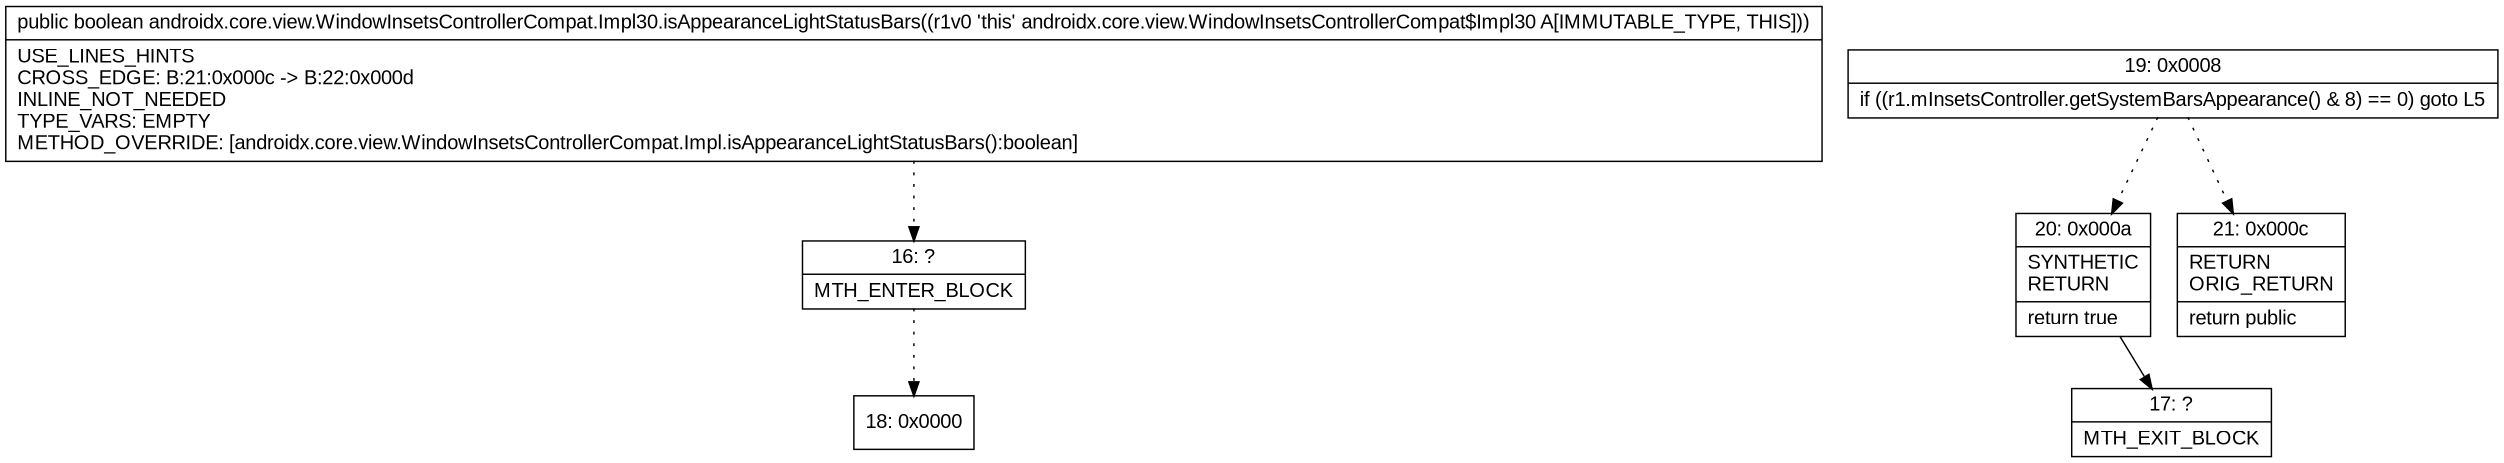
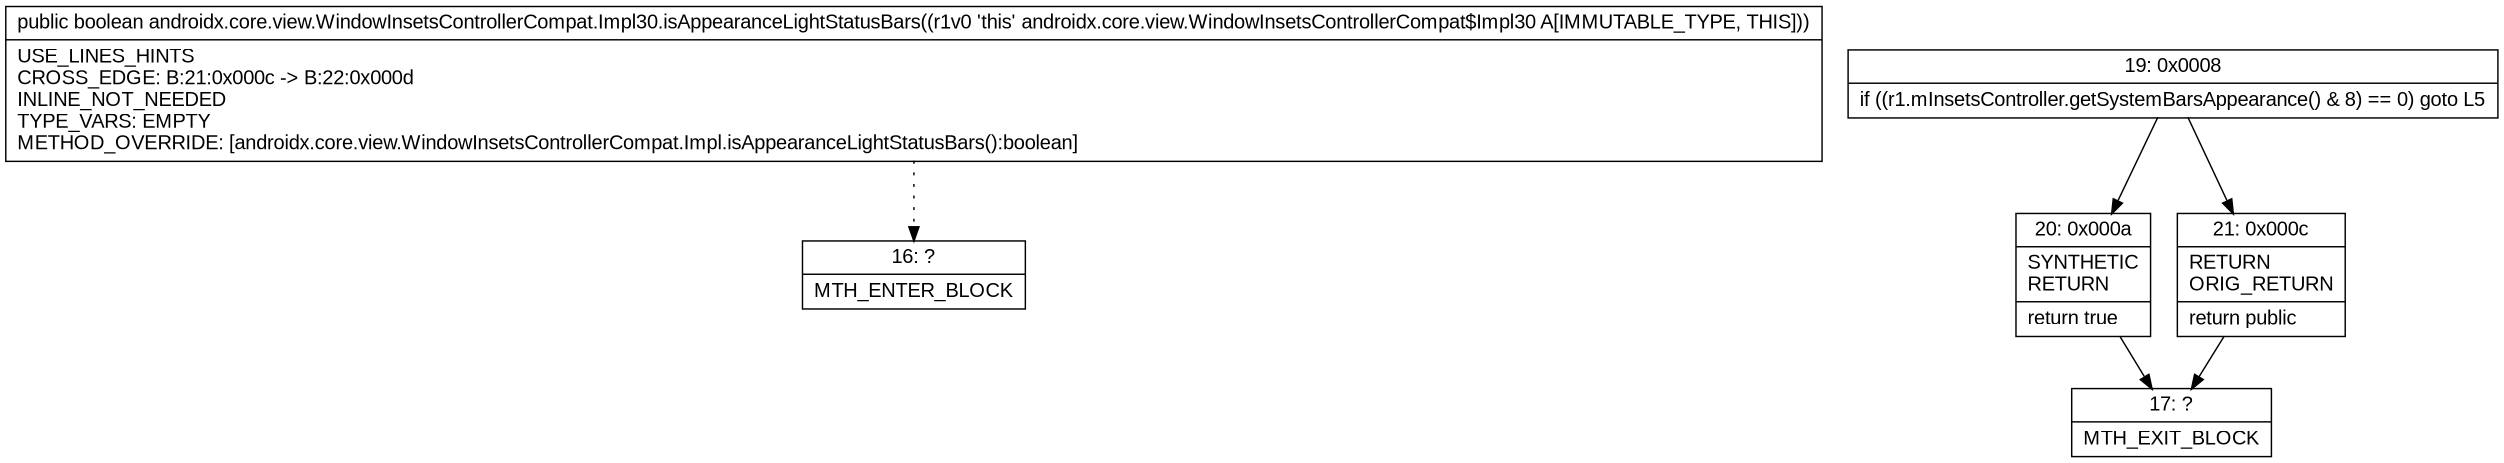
(2138, 159) -> (2138, 159)
(2207, 159) -> (2207, 159)
none -> (2212, 357)
(914, 423) -> none
